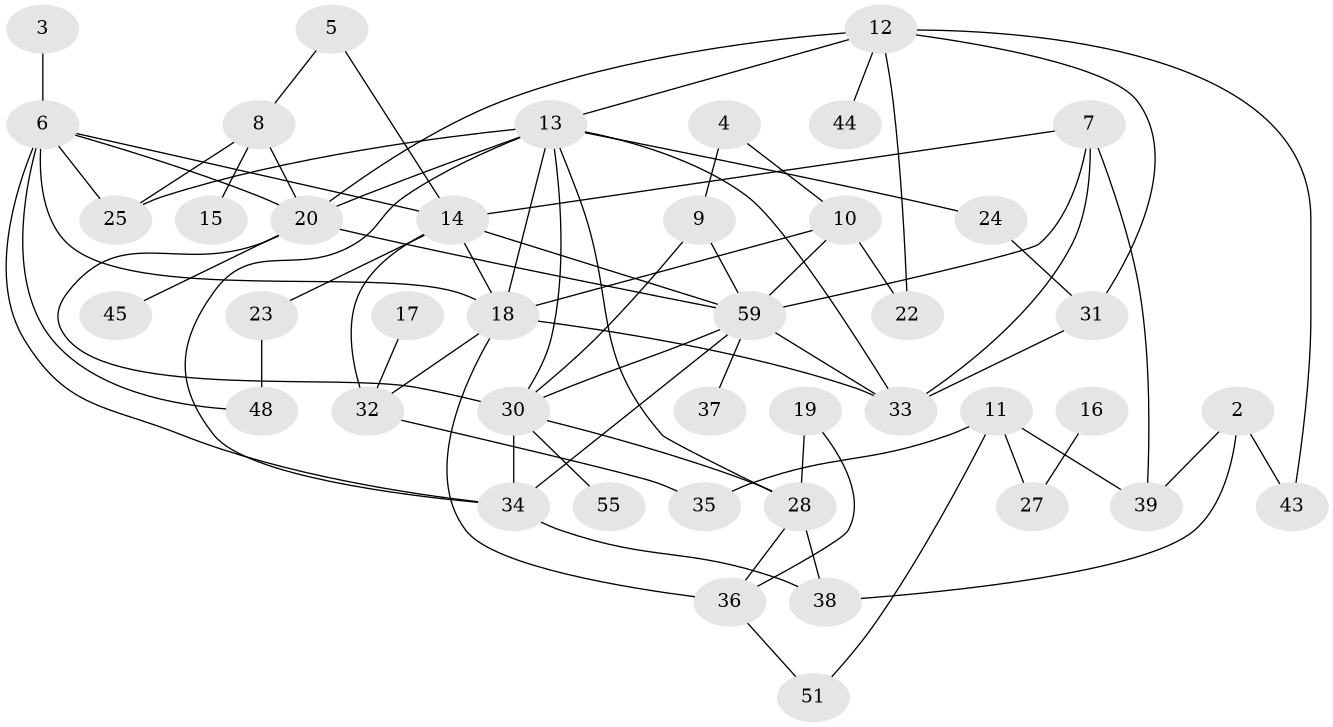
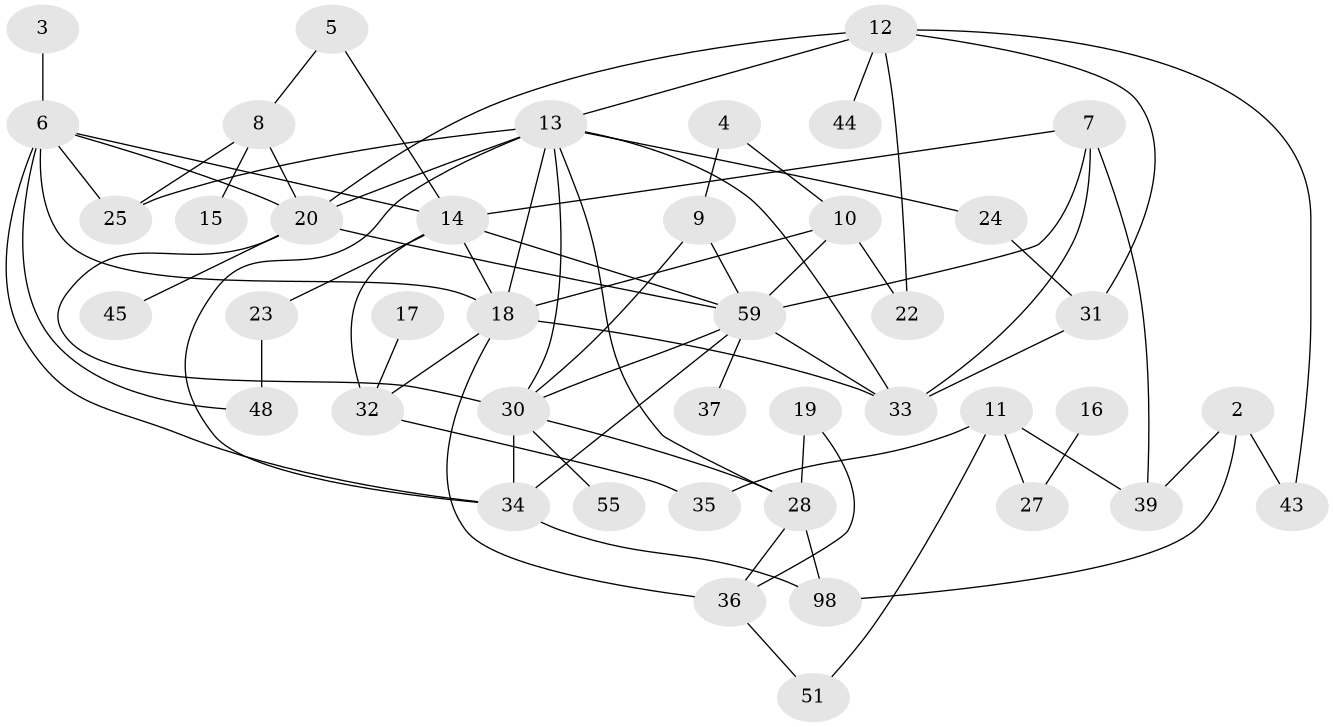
(825, 602) -> (825, 602)
